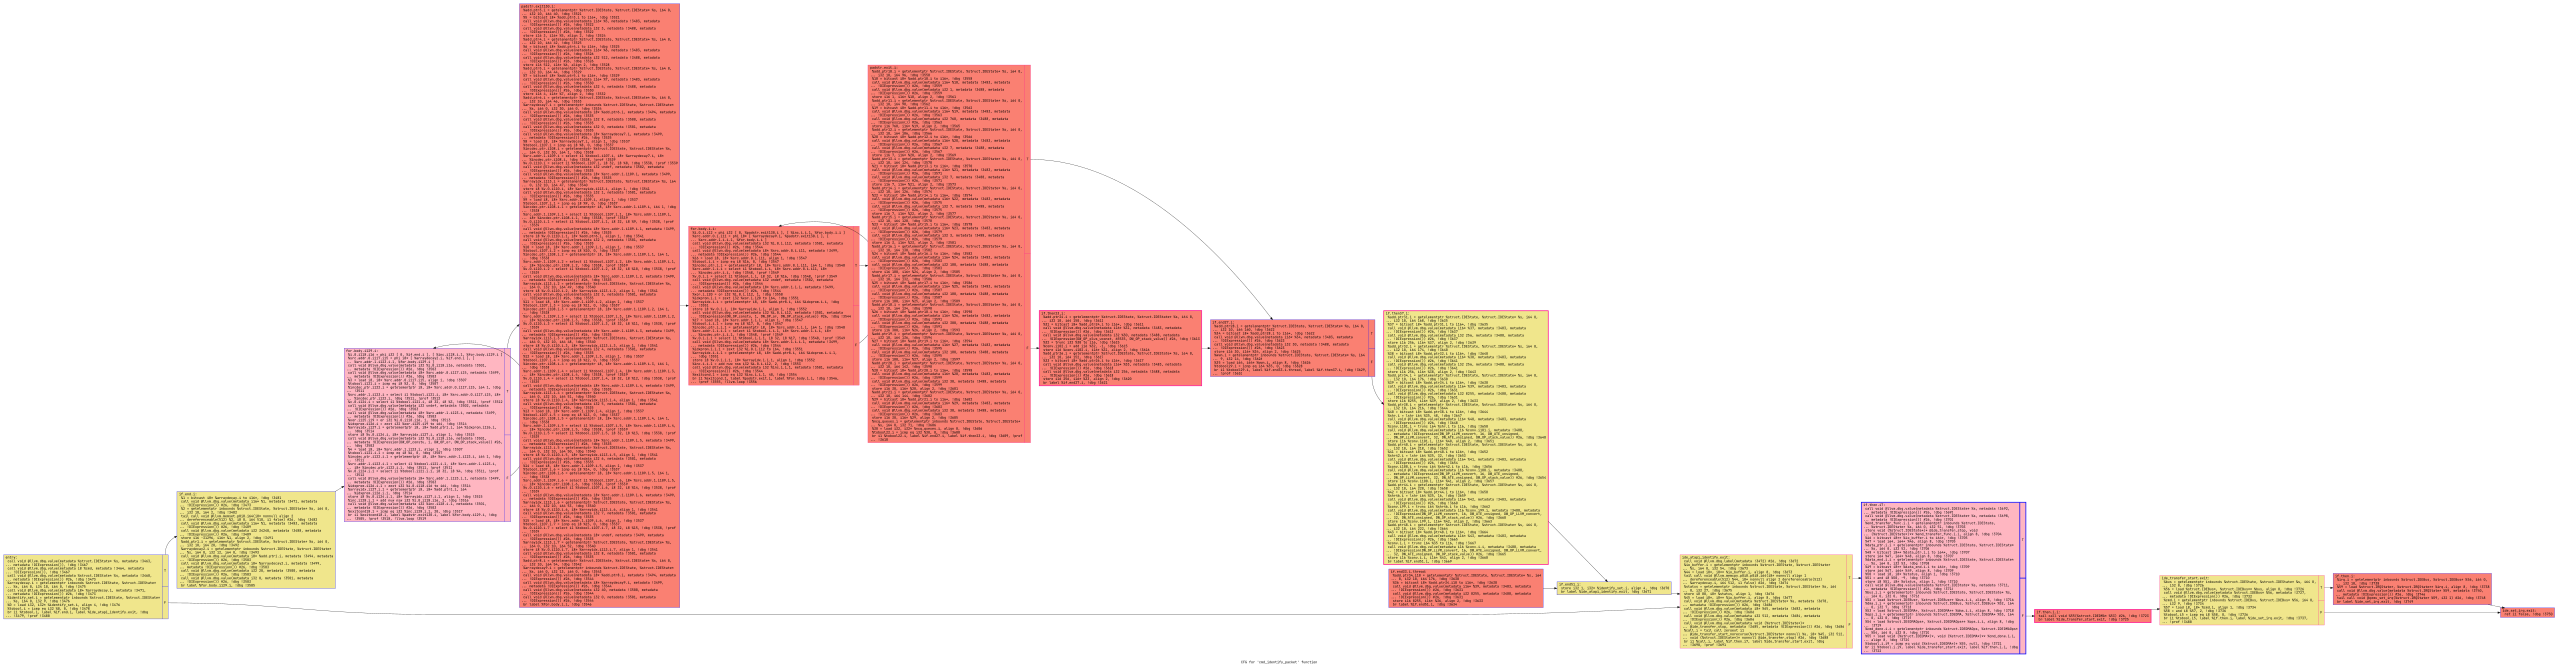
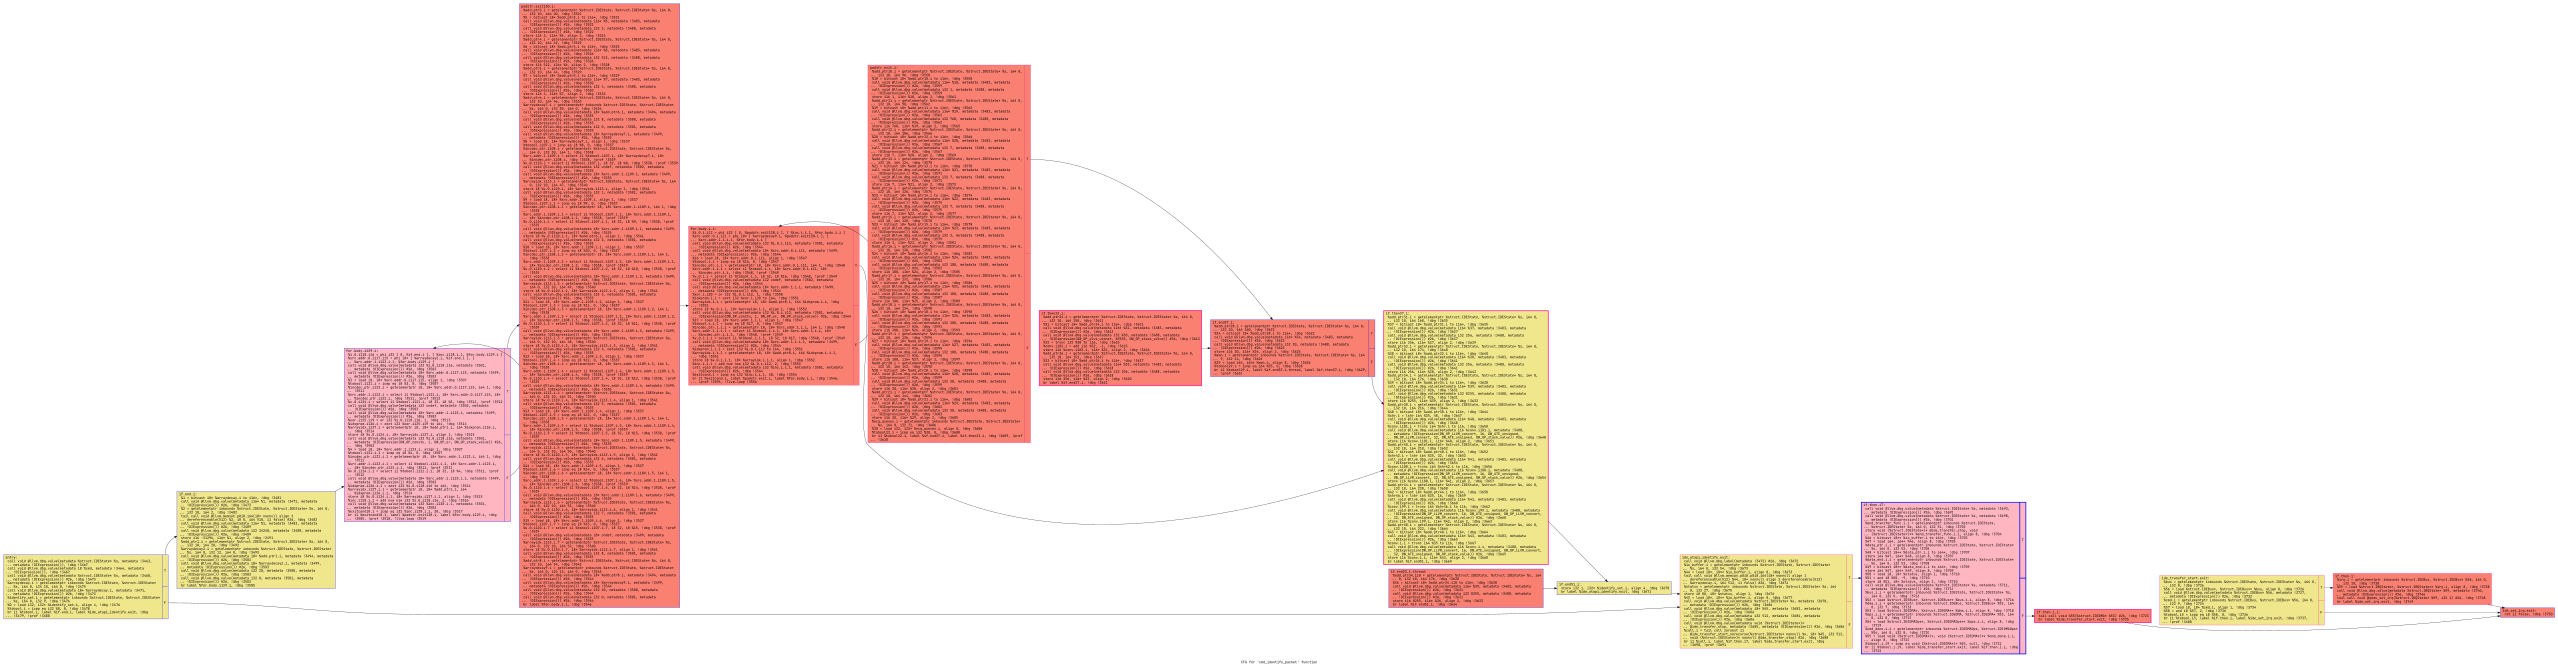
(862, 266) -> (1028, 518)
(1034, 348) -> none
(2412, 589) -> (2412, 589)
(2154, 610) -> (2311, 630)
